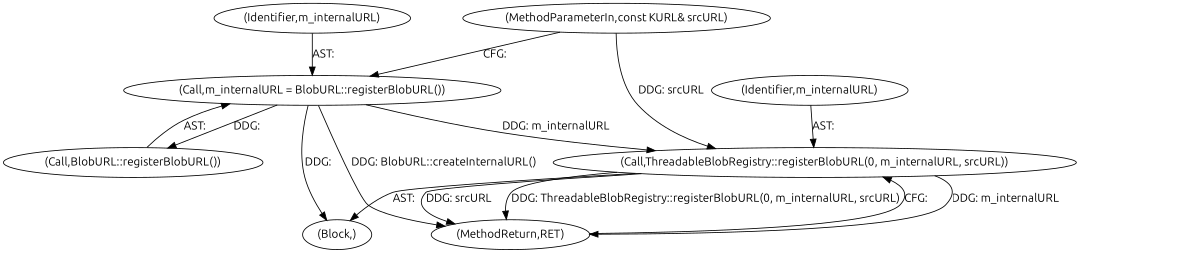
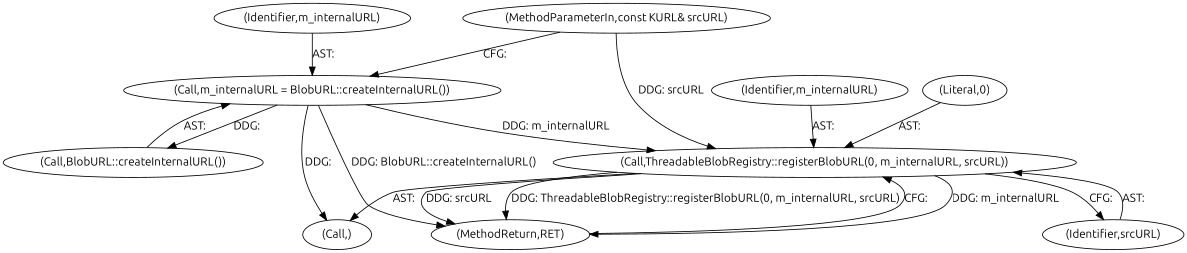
(312, 90) -> (312, 90)
none -> (965, 90)
(133, 163) -> (133, 163)
(337, 235) -> (337, 235)
none -> (1113, 235)
